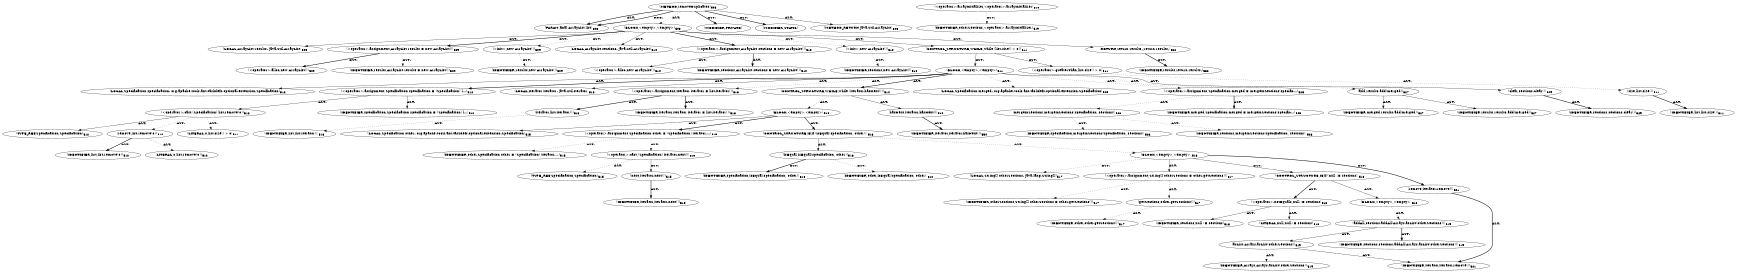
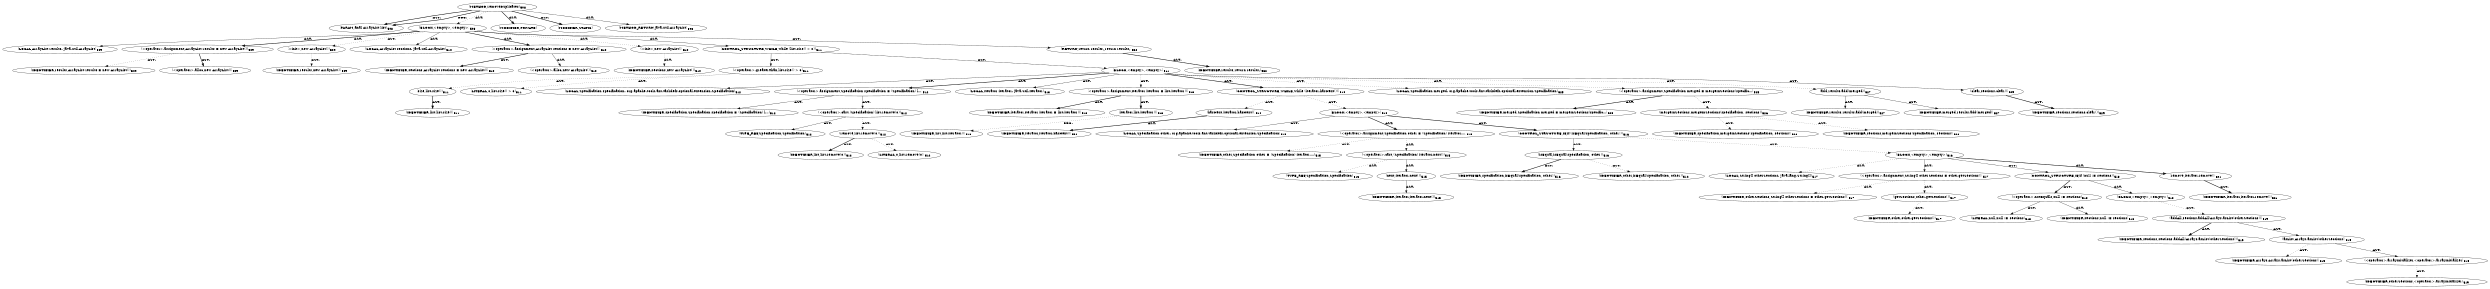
(875, 102) -> (1263, 102)
(209, 122) -> (629, 80)
(439, 123) -> (1069, 123)
(651, 188) -> (1406, 186)
(1351, 255) -> (2365, 250)
